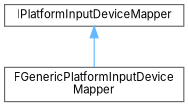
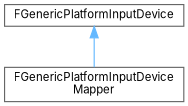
(94, 15) -> (94, 15)
